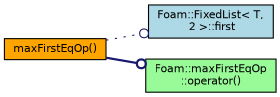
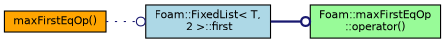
(122, 60) -> (286, 22)
